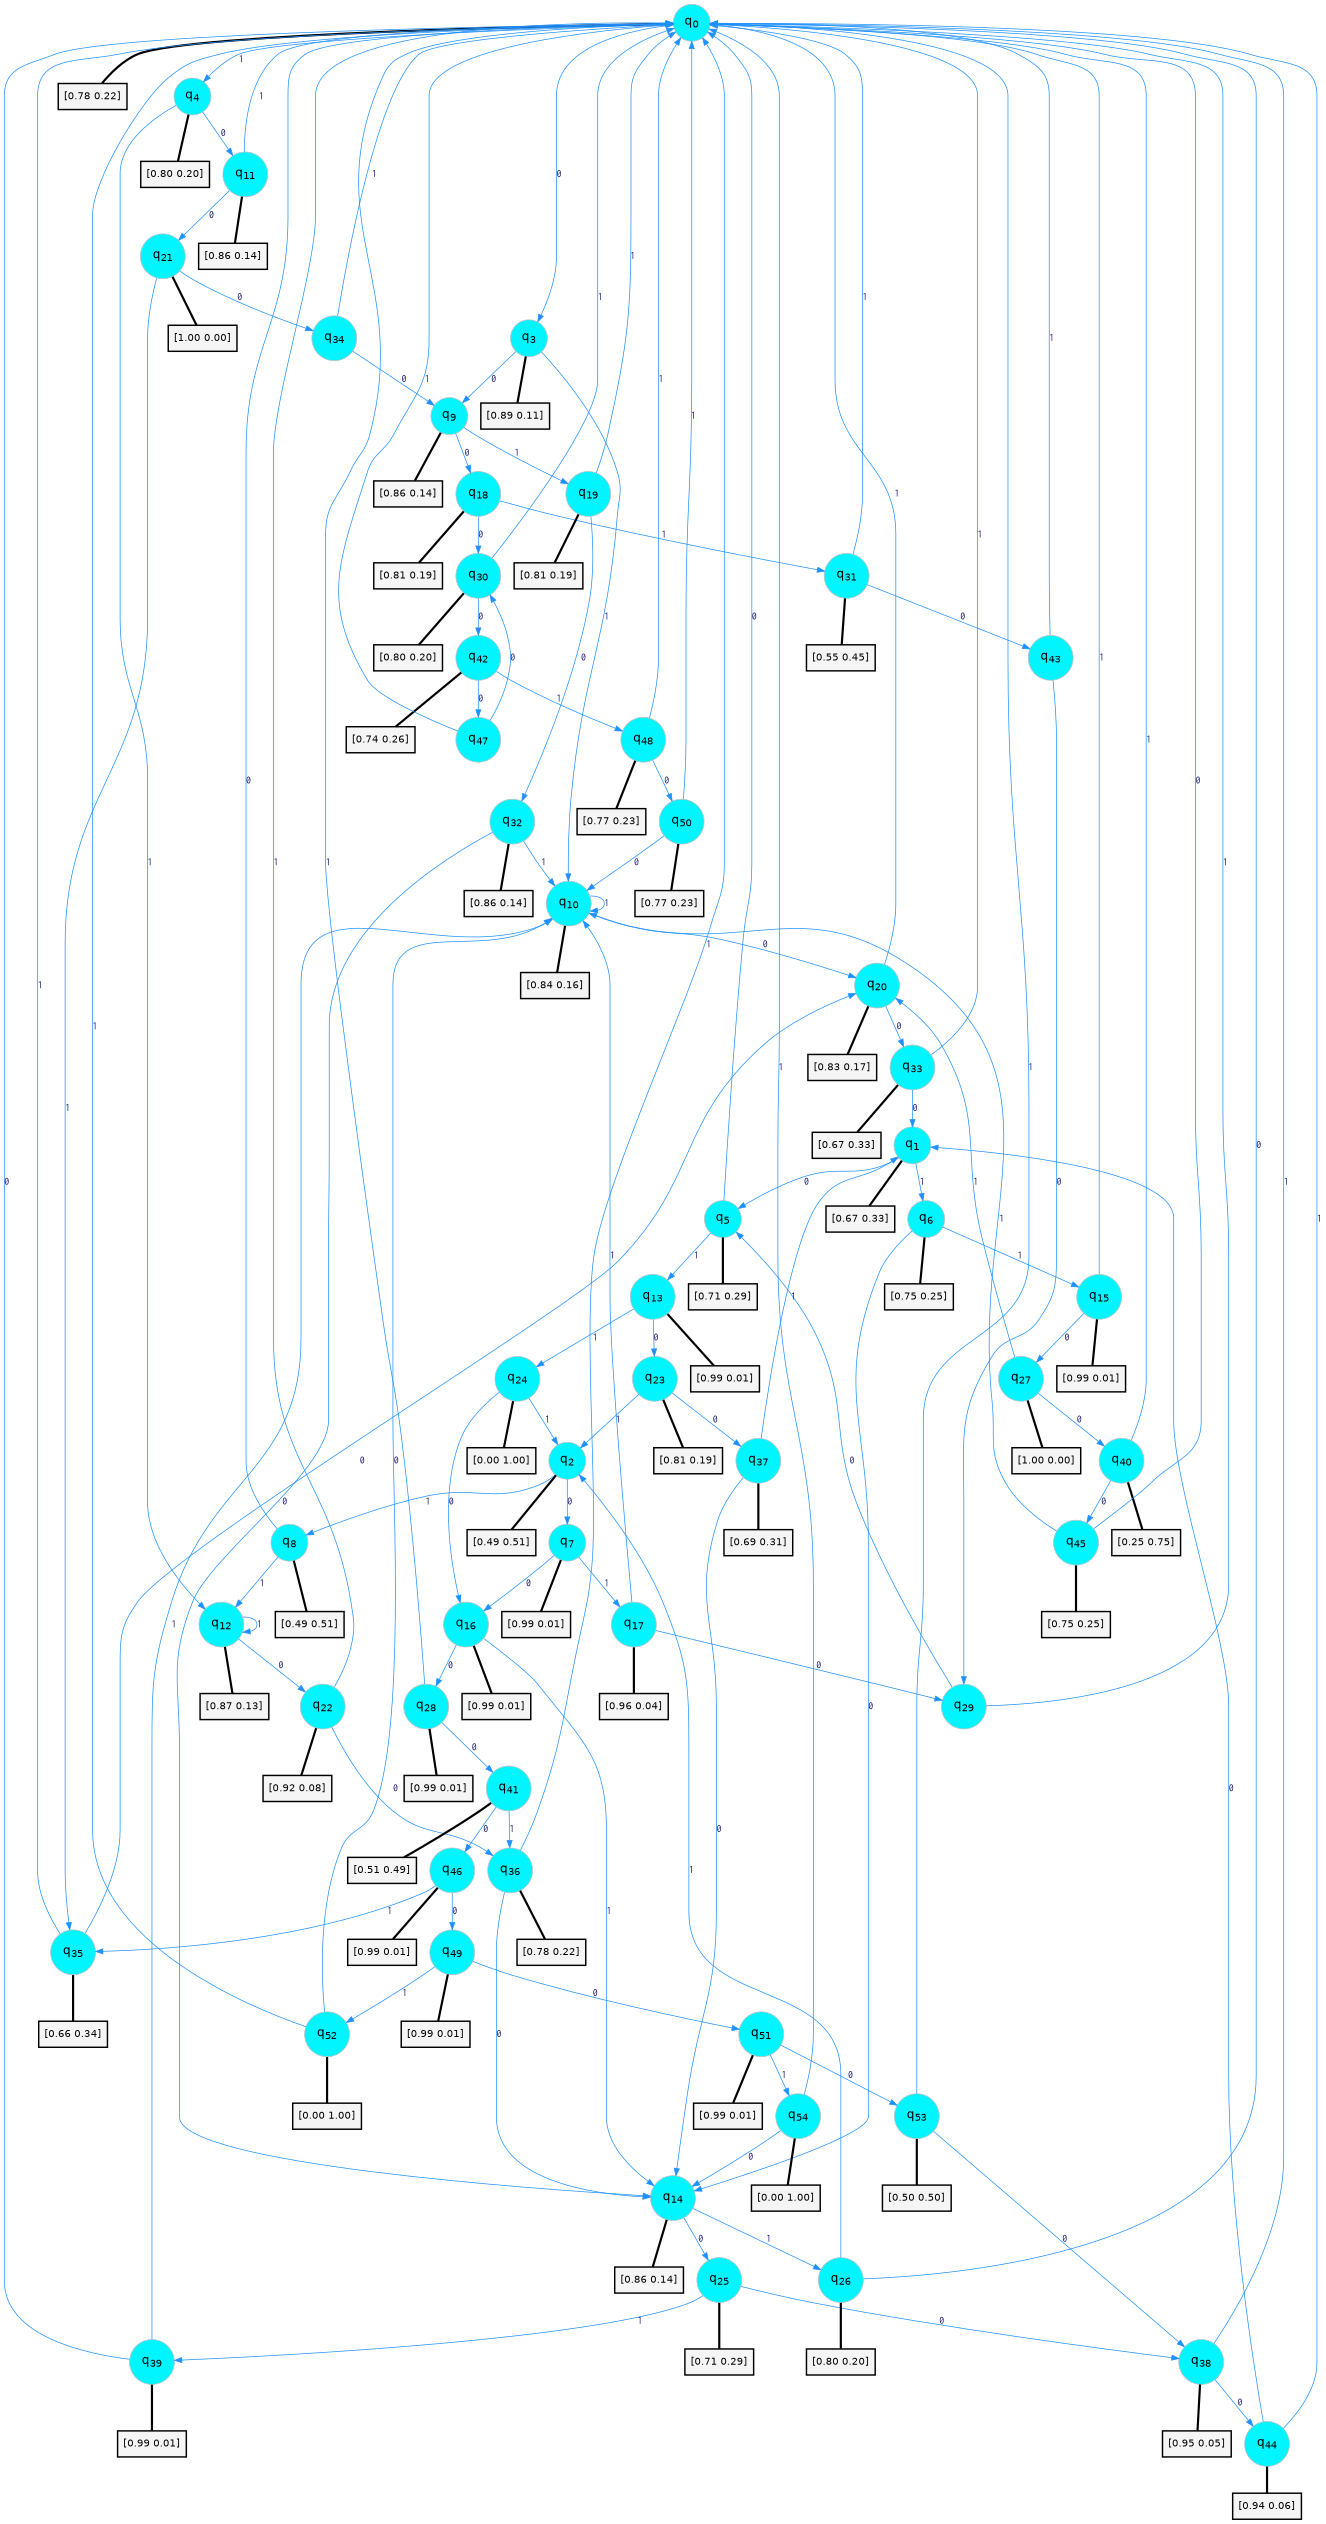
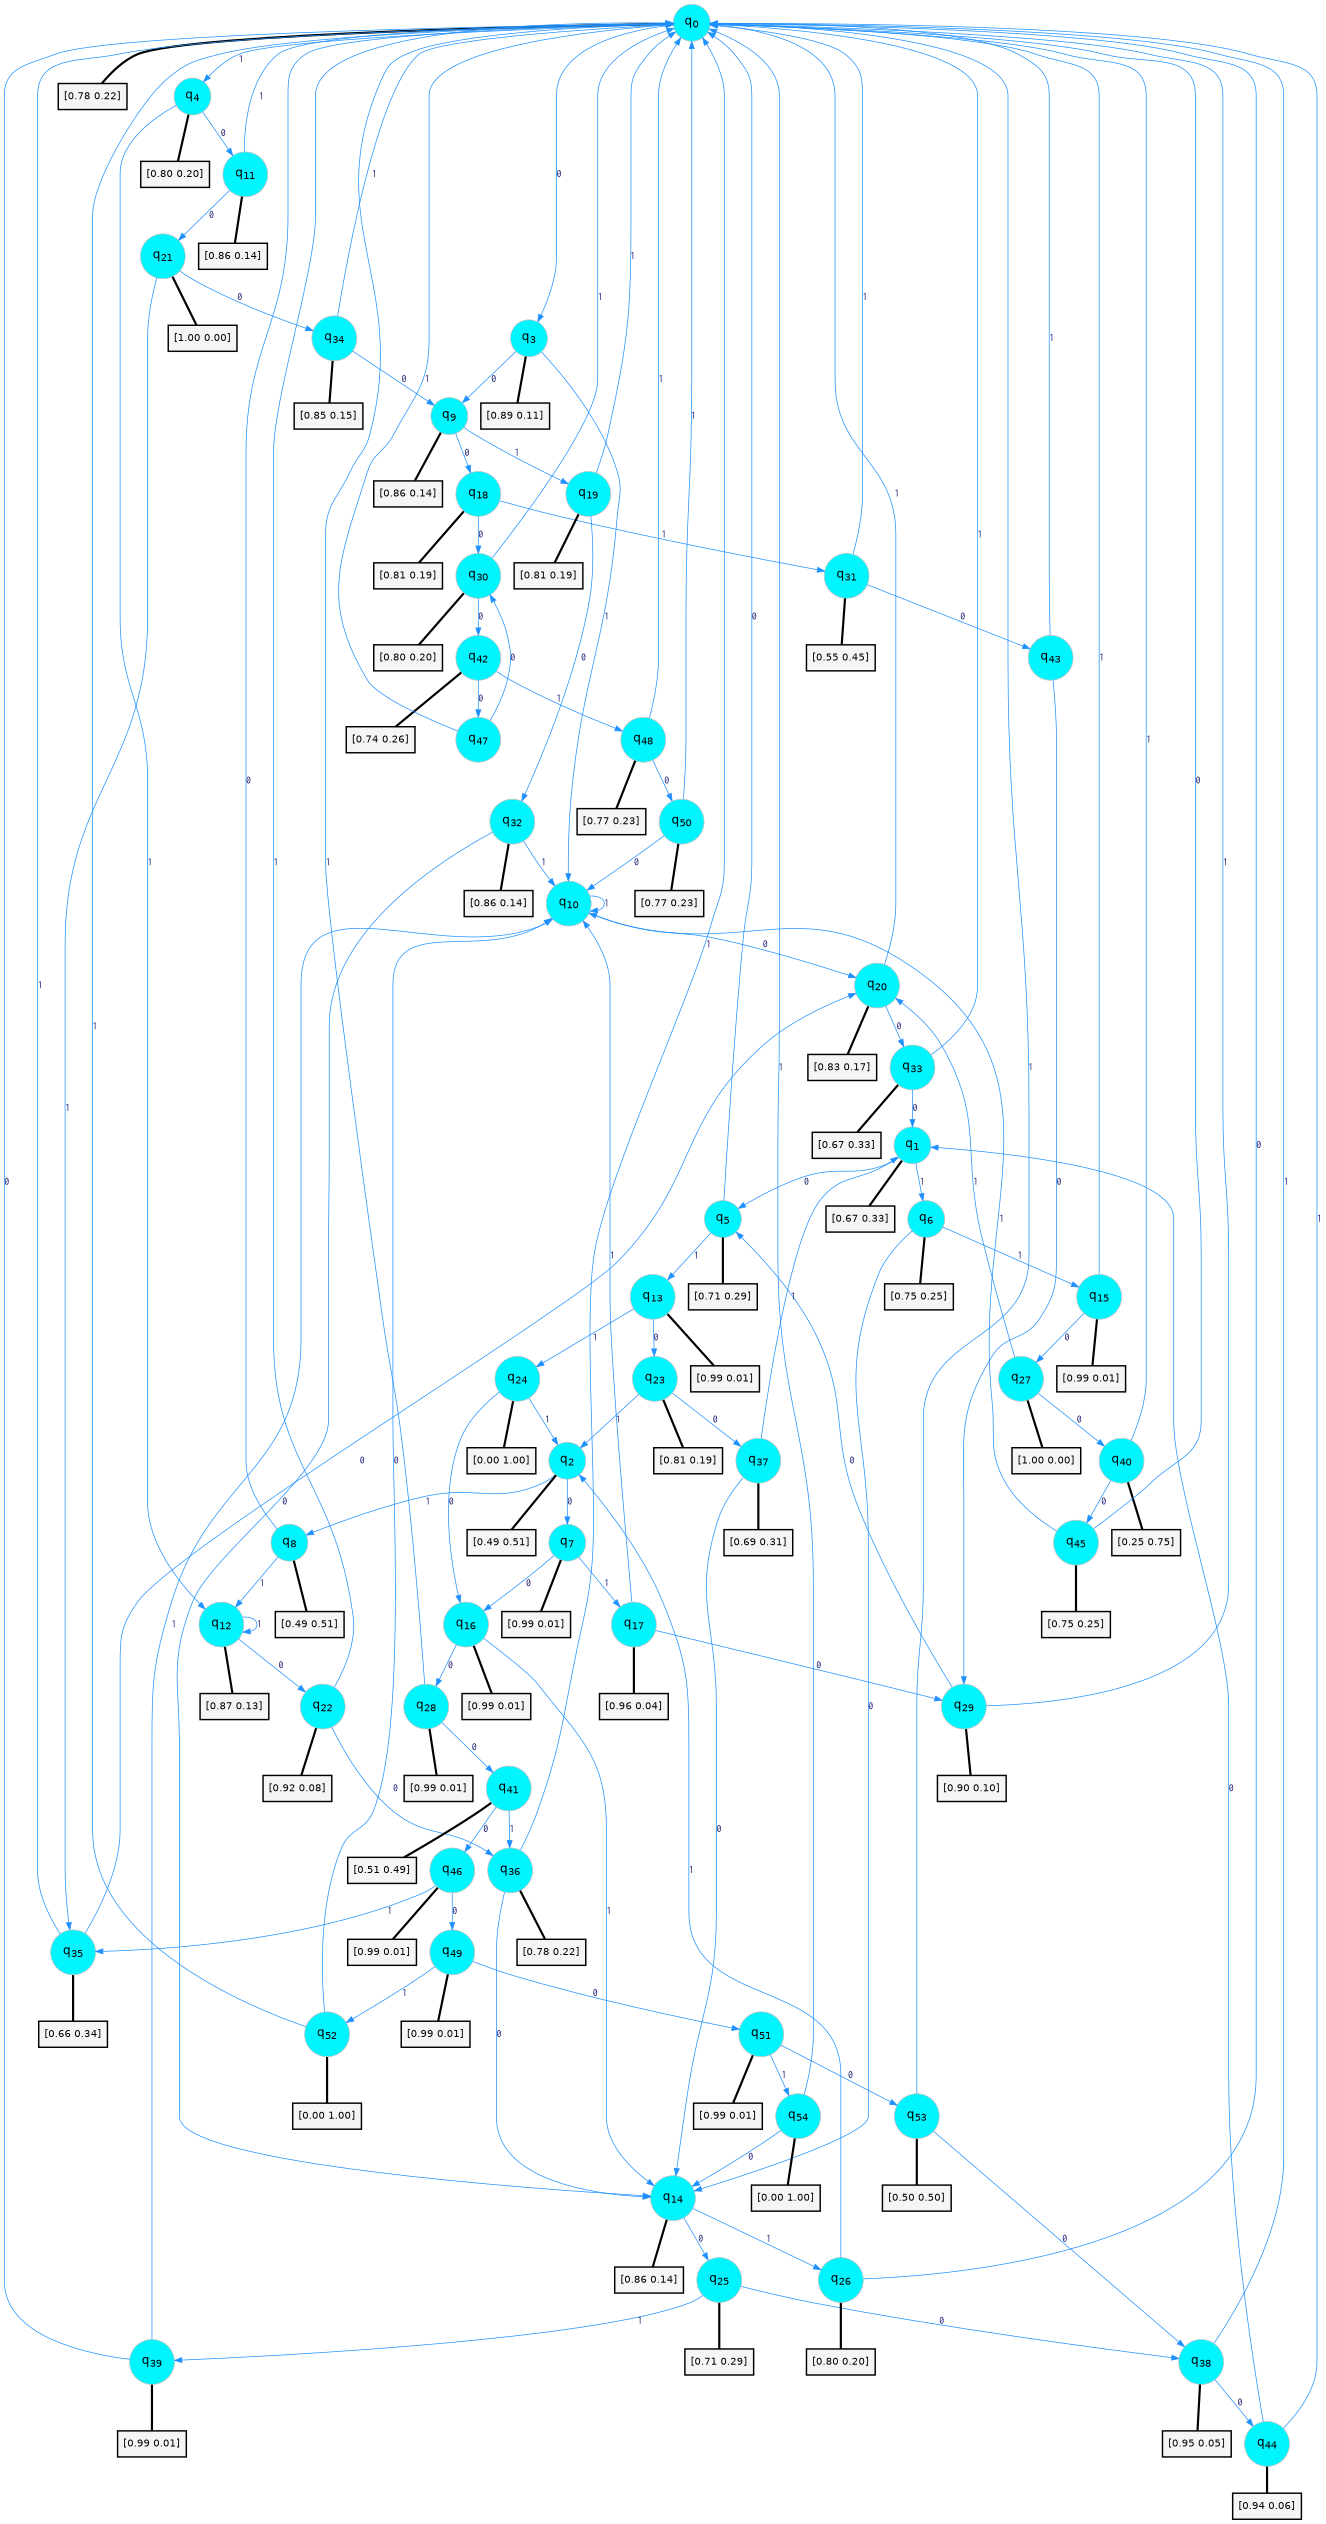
none -> (329, 416)
(555, 986) -> none
none -> (972, 1788)
